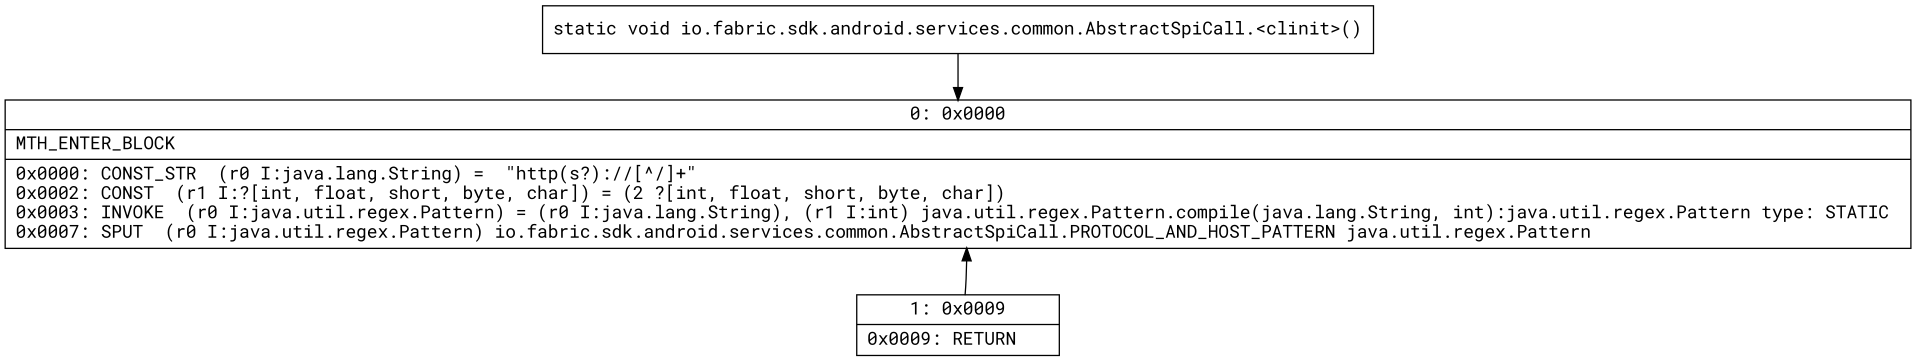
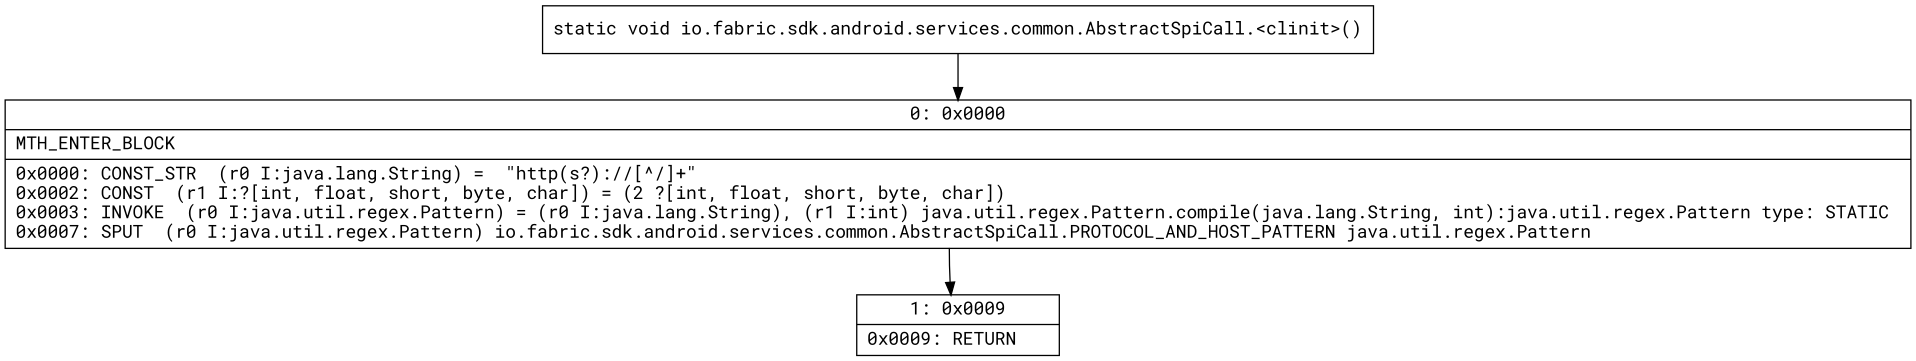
(966, 278) -> (949, 265)
